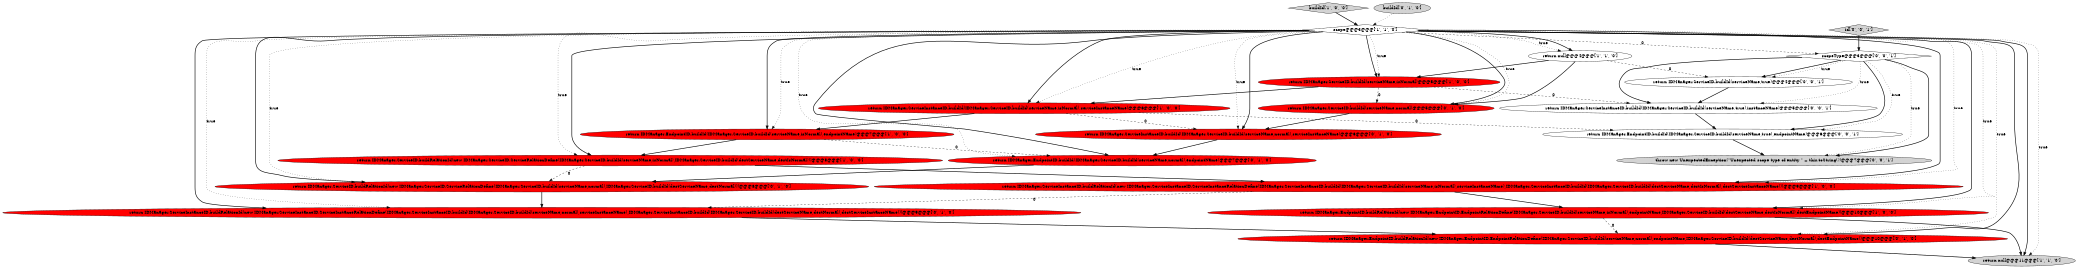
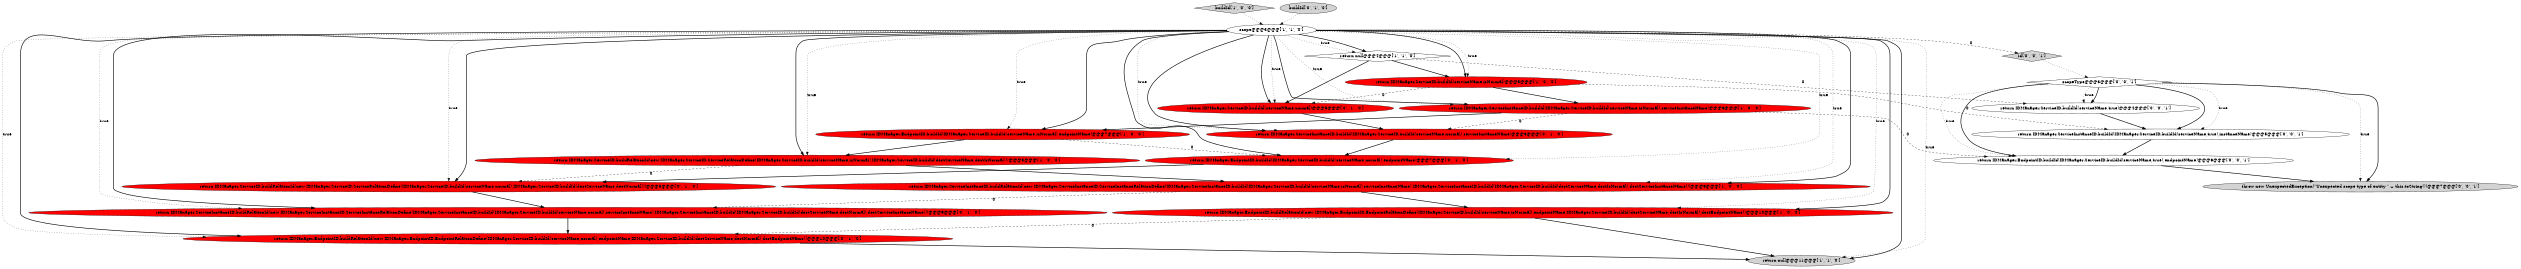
(1345, 18) -> (1251, 18)
(1365, 30) -> (1271, 30)
(1859, 42) -> (2063, 68)
(1609, 43) -> (1666, 32)
(1580, 56) -> (1378, 56)
